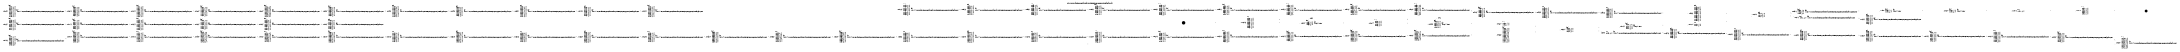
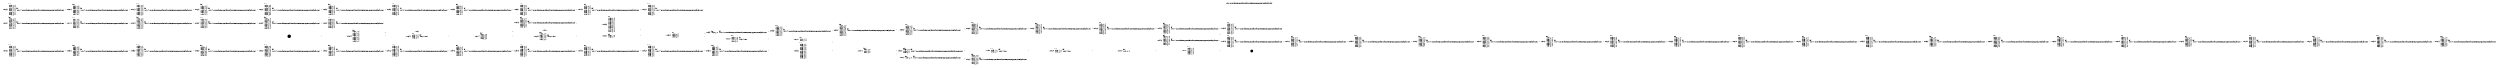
(1375, 36) -> none
